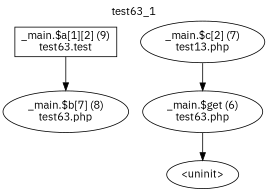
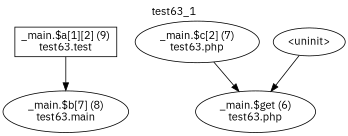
(203, 42) -> (197, 42)
(66, 112) -> (66, 112)
(203, 143) -> (287, 70)
